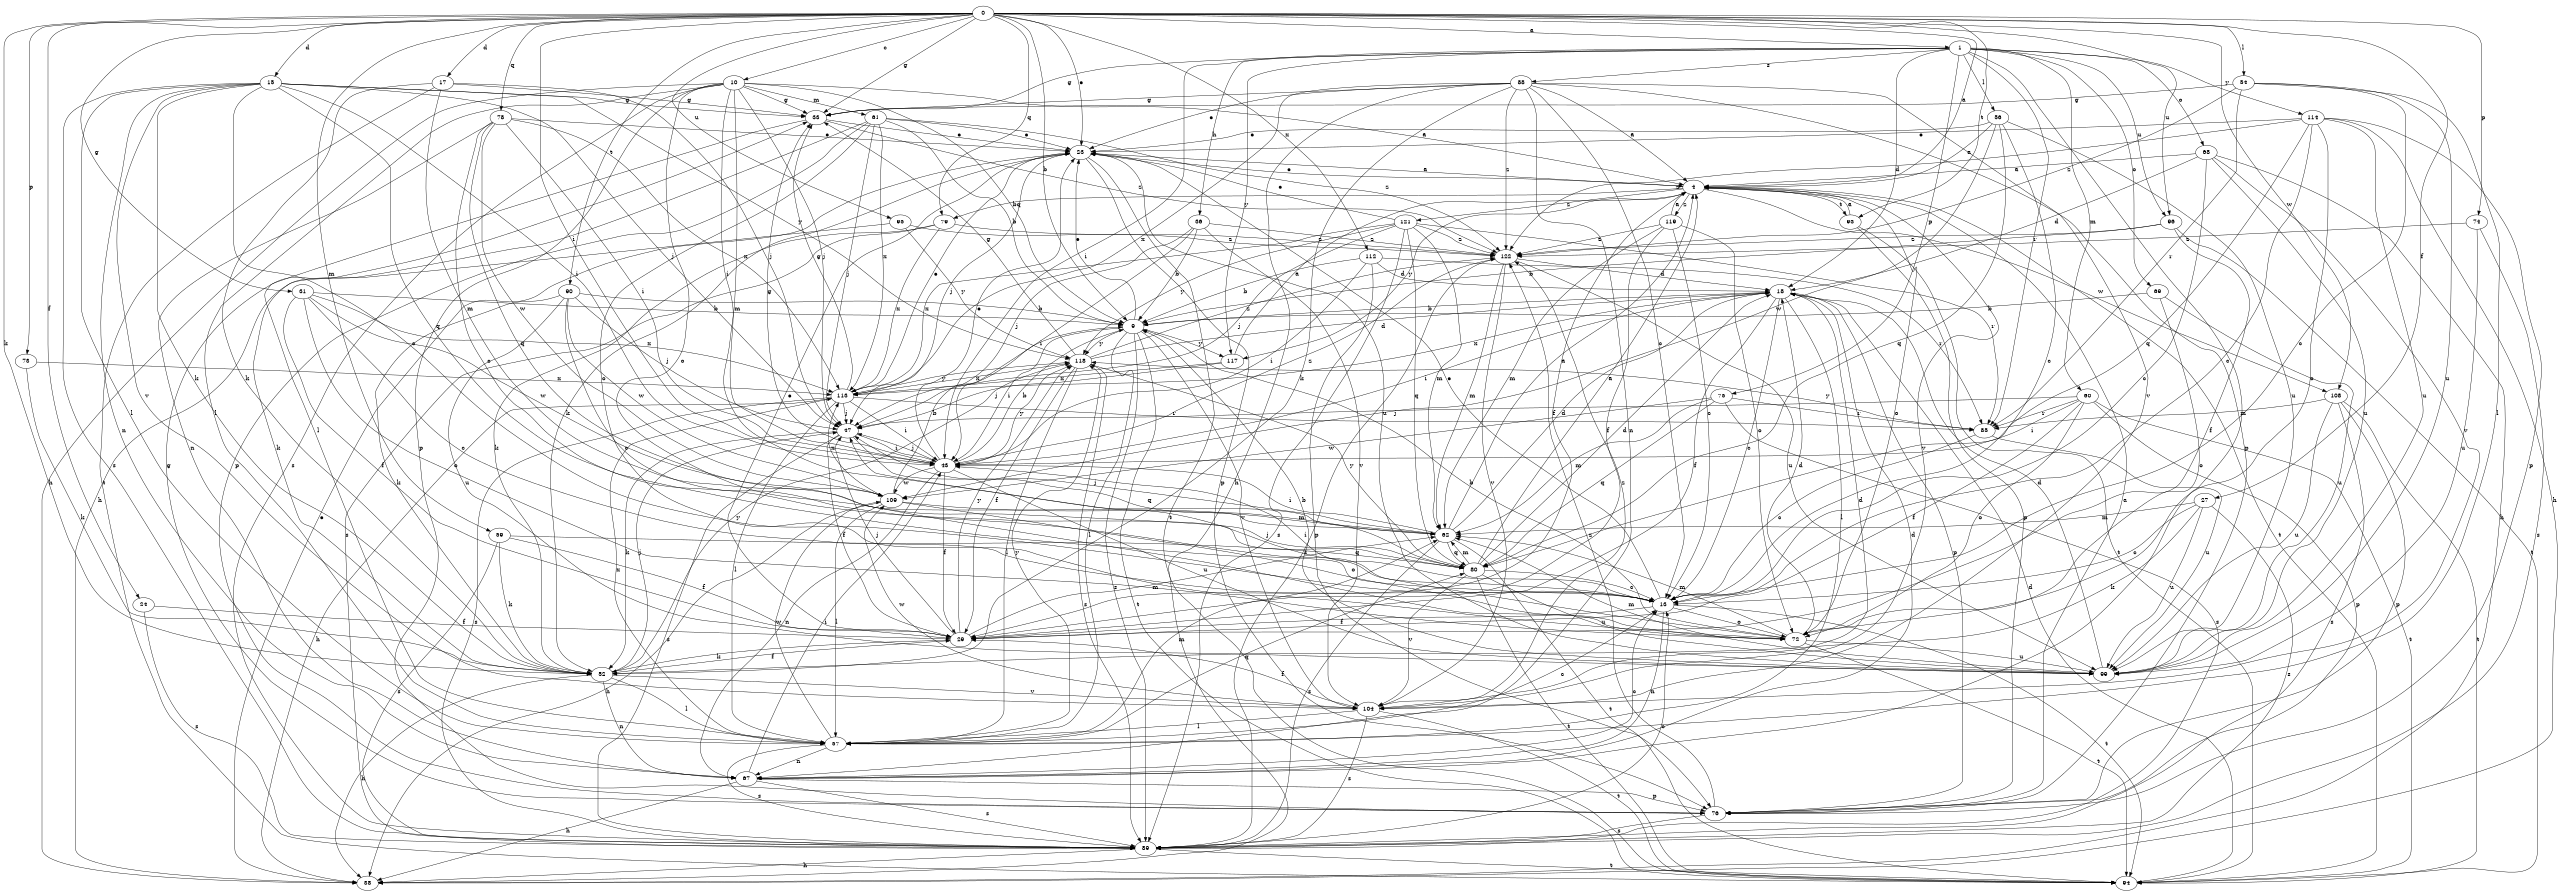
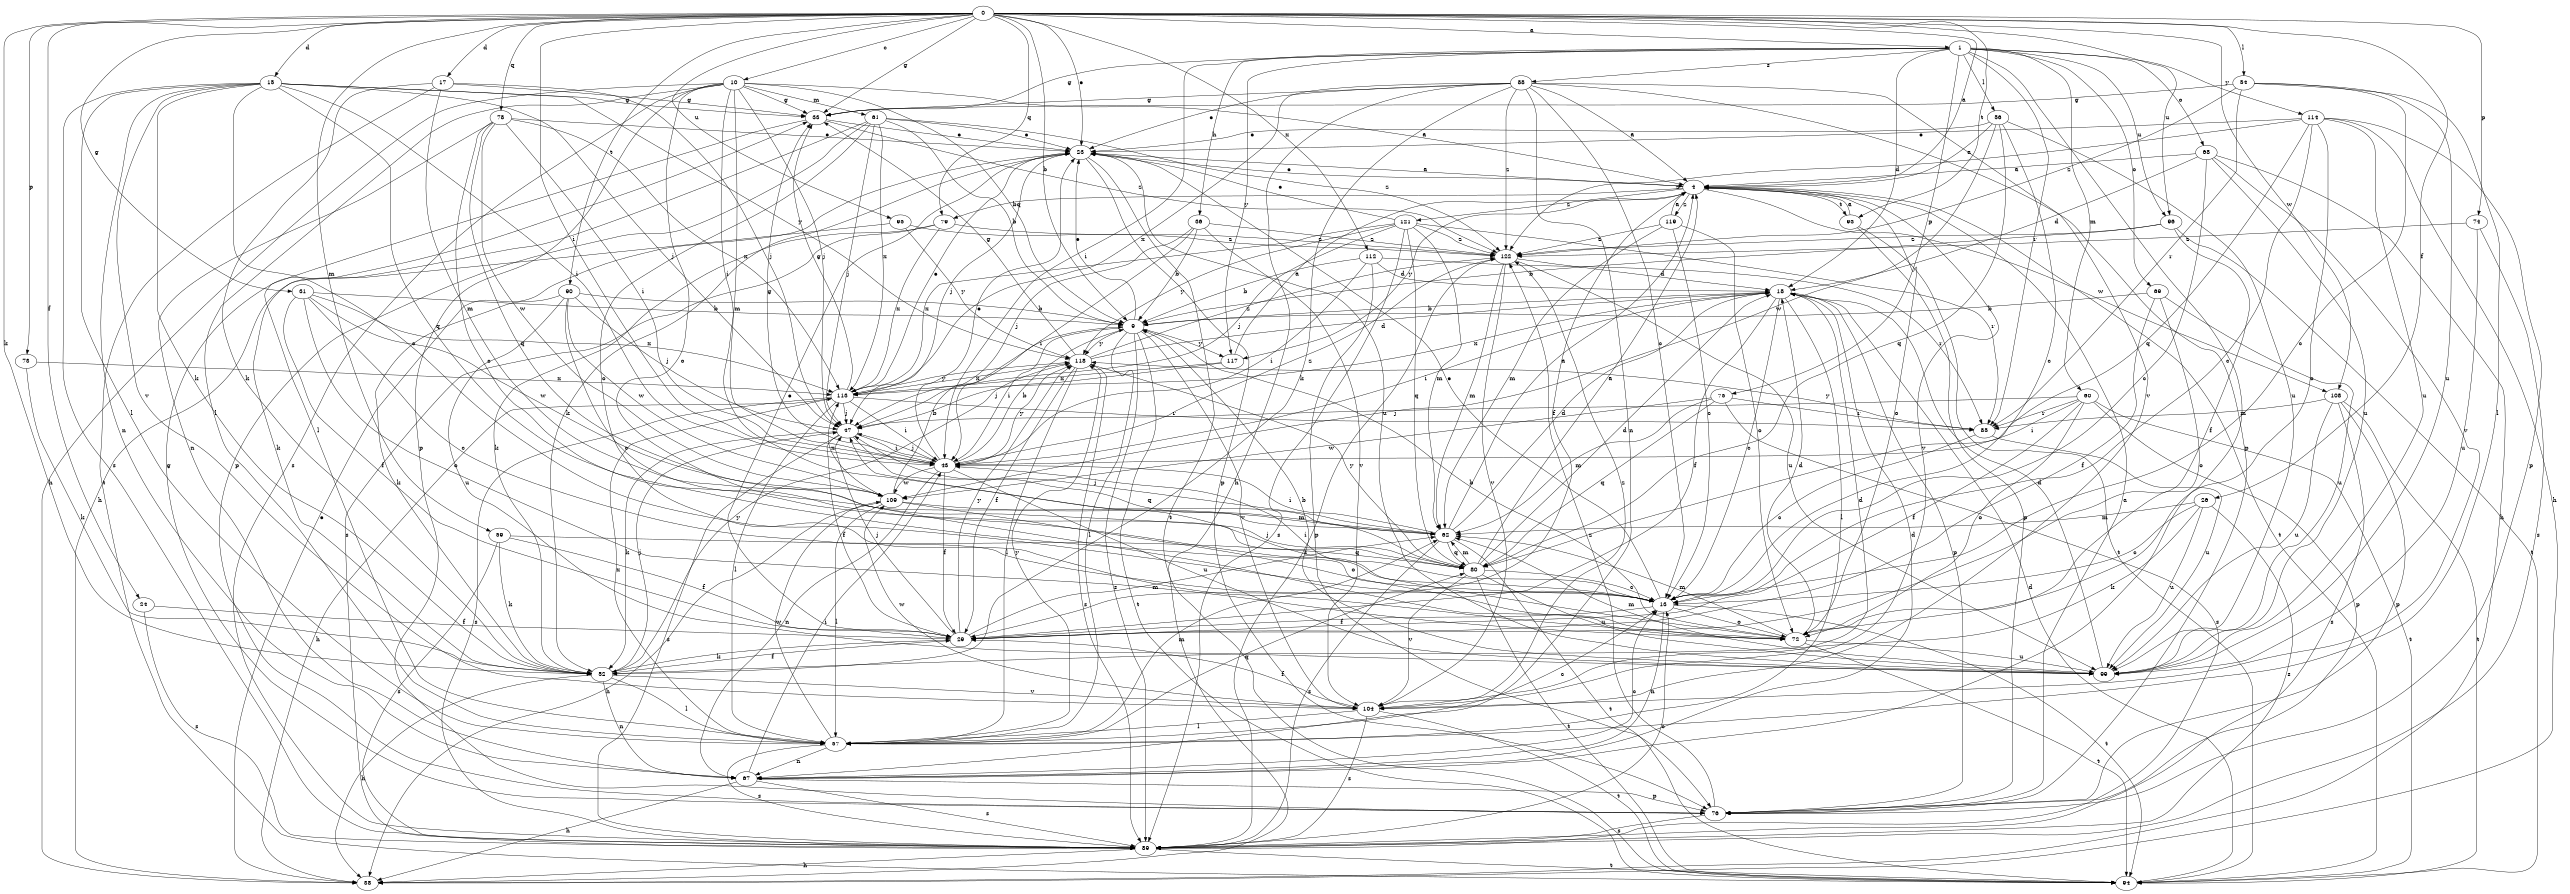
(2205, 500) -> (2205, 500)
(1433, 596) -> (1706, 612)
